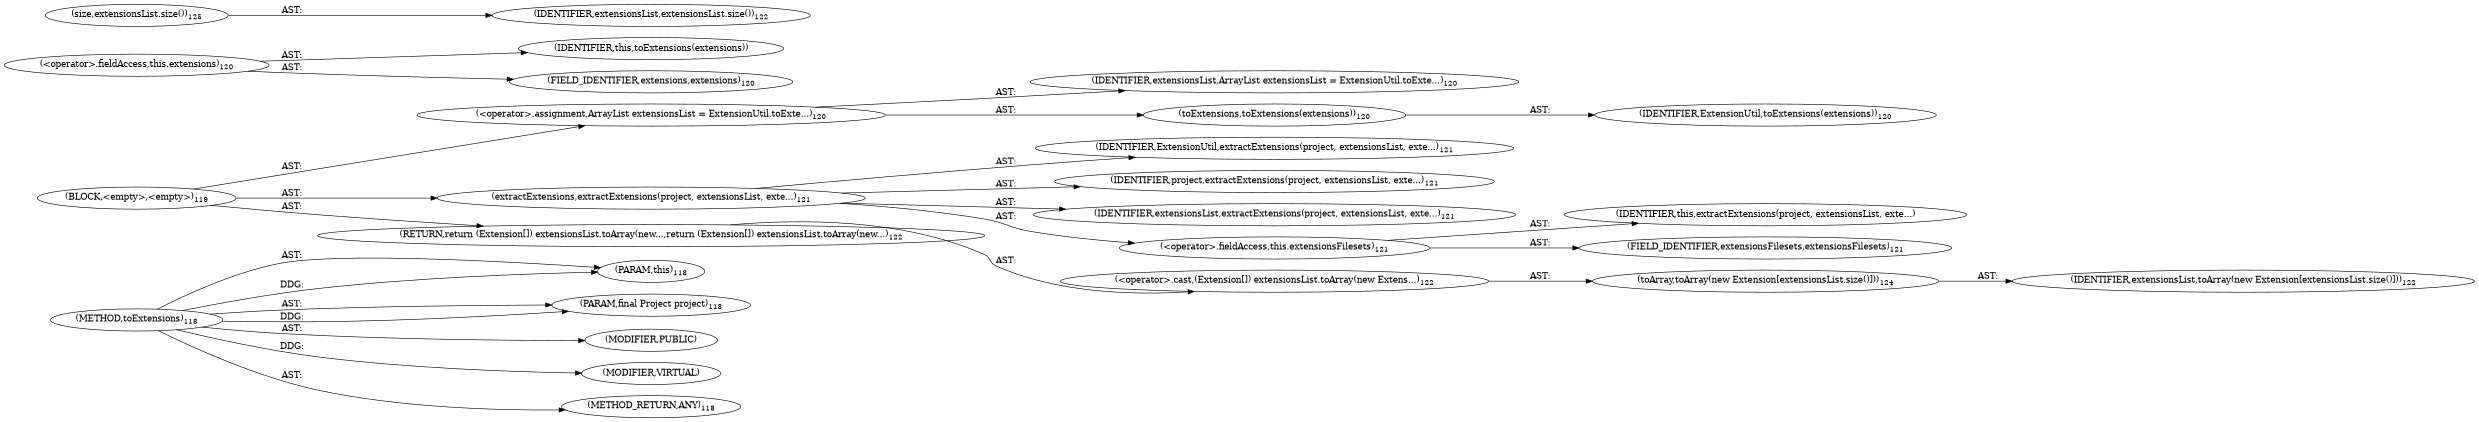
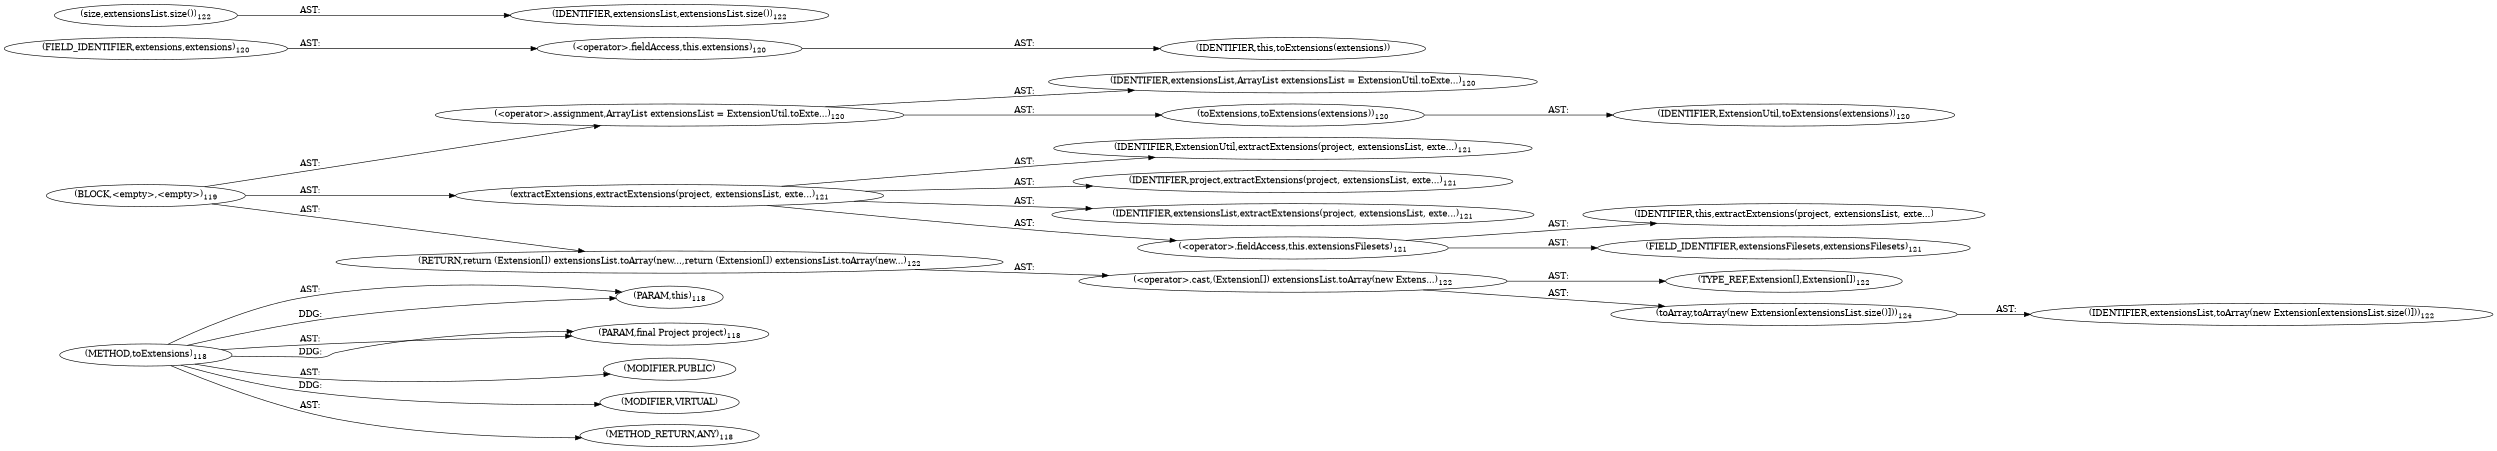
(195, 14) -> (204, 14)
(378, 76) -> (409, 49)
none -> (1784, 281)
